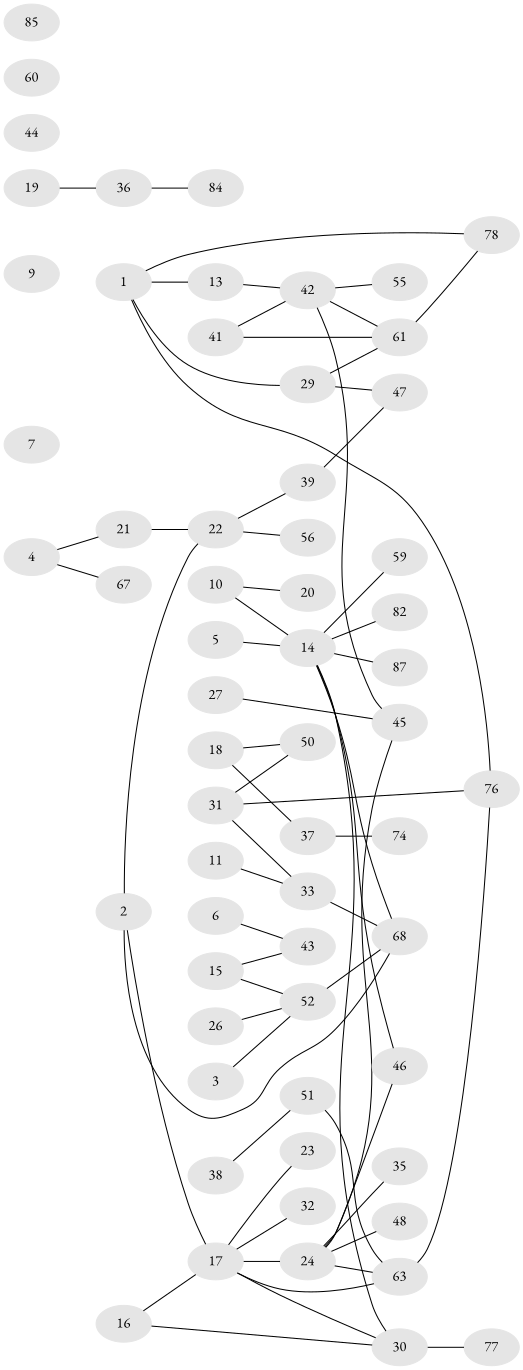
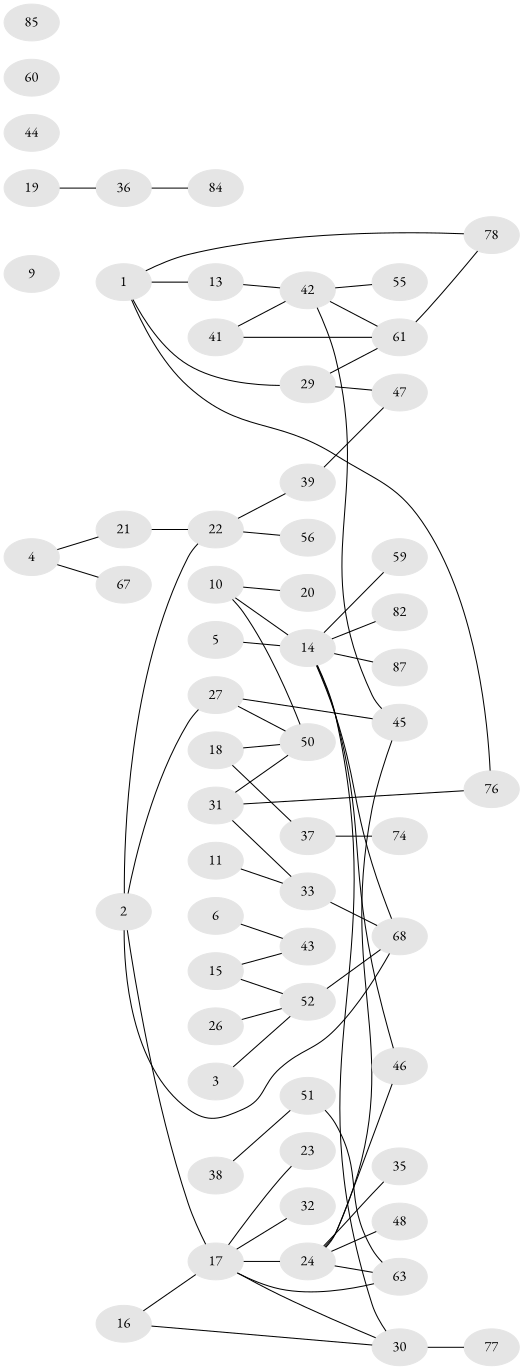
(32, 445) -> none
none -> (271, 659)
none -> (262, 719)
none -> (154, 798)
(470, 1039) -> none
